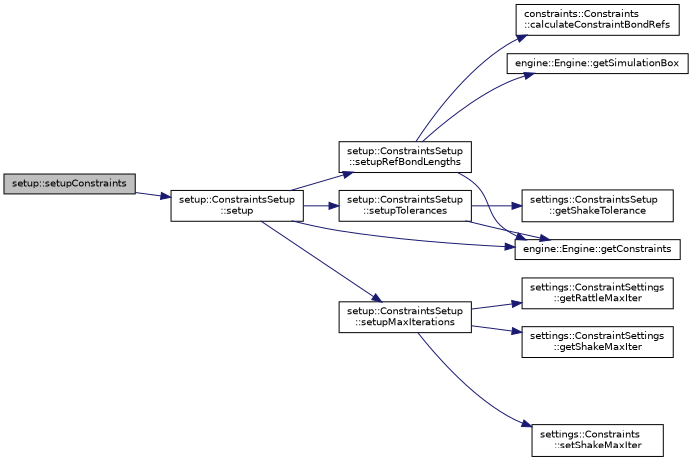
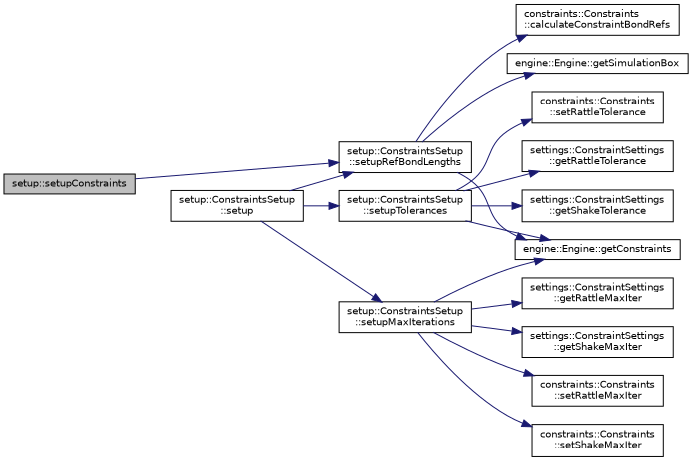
none -> (598, 107)
none -> (598, 156)
(148, 194) -> (232, 171)
(598, 206) -> (598, 206)
(398, 238) -> (483, 279)
none -> (598, 391)
(598, 441) -> (598, 441)
